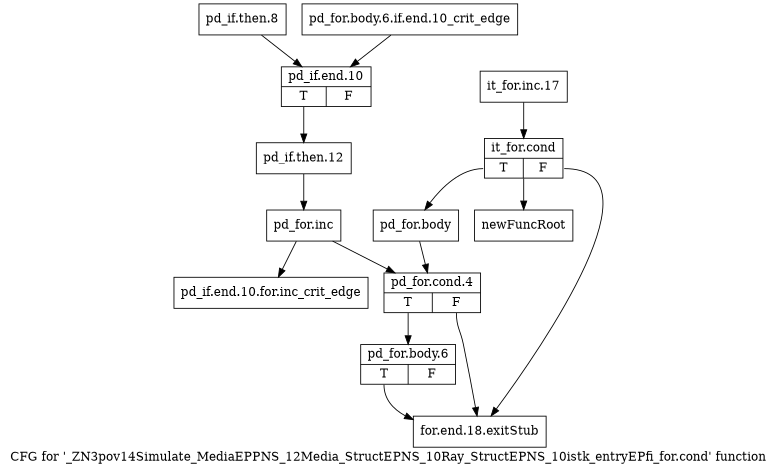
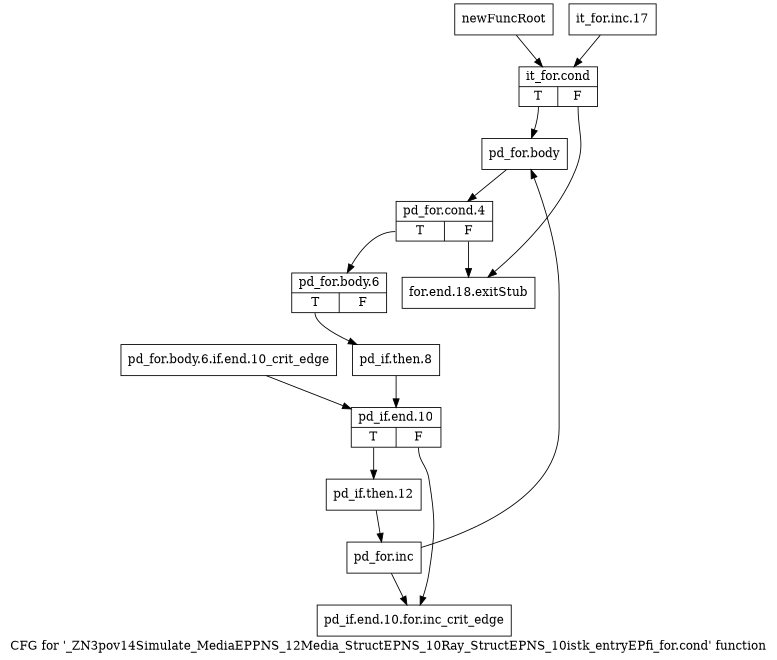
(524, 190) -> (527, 48)
(360, 255) -> (559, 399)
(390, 403) -> (329, 330)
none -> (434, 522)
